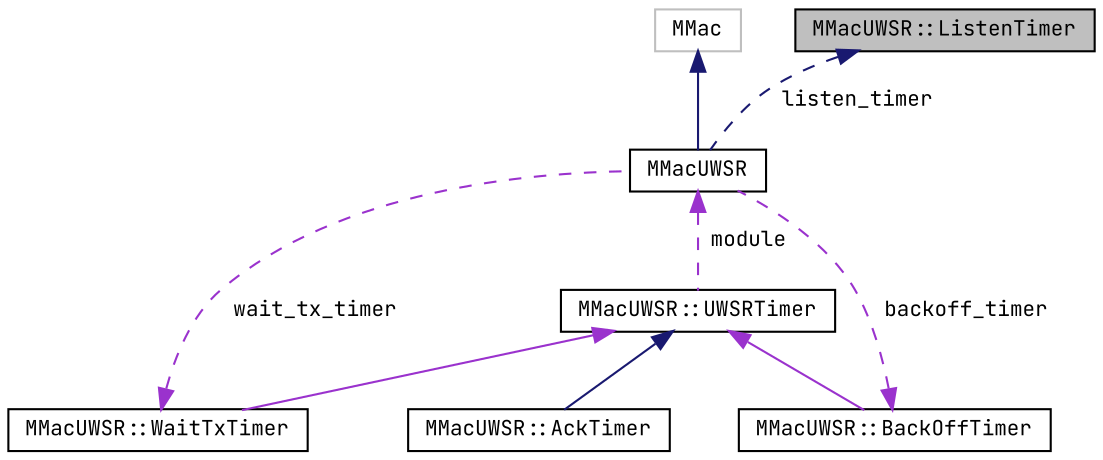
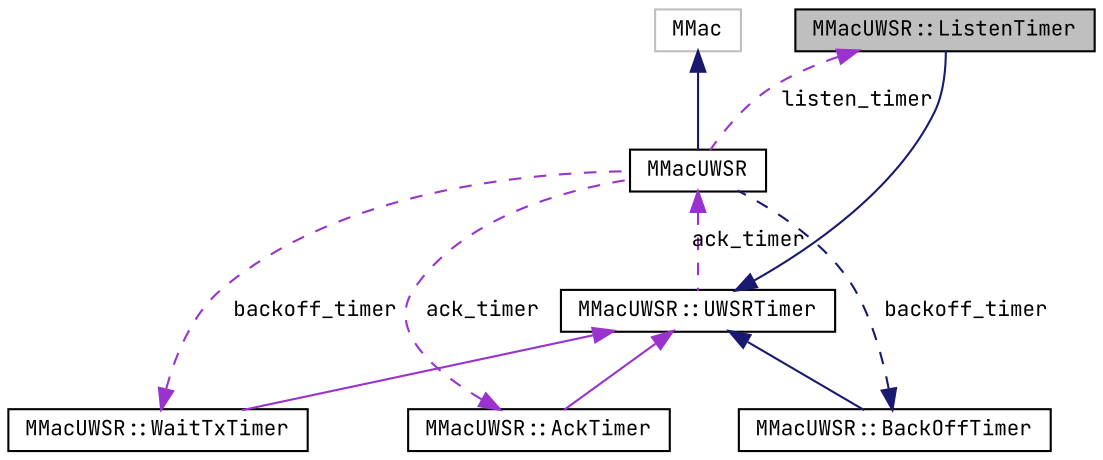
(765, 92) -> (765, 92)
none -> (879, 187)
(743, 241) -> (743, 241)
none -> (449, 252)
(840, 269) -> (840, 269)
(310, 311) -> (310, 311)
(806, 376) -> (806, 376)
(610, 377) -> (610, 377)
